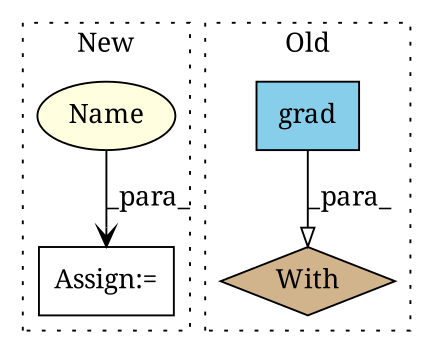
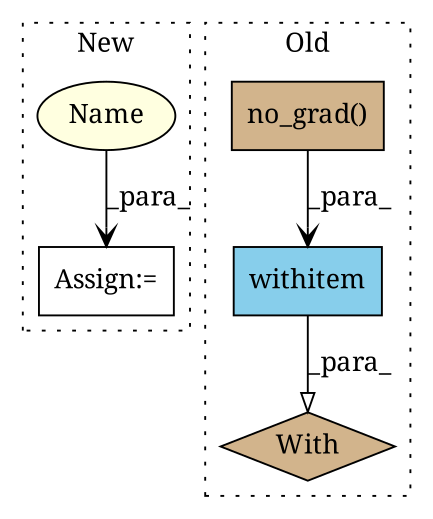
(308, 116) -> (308, 281)
none -> (308, 116)
